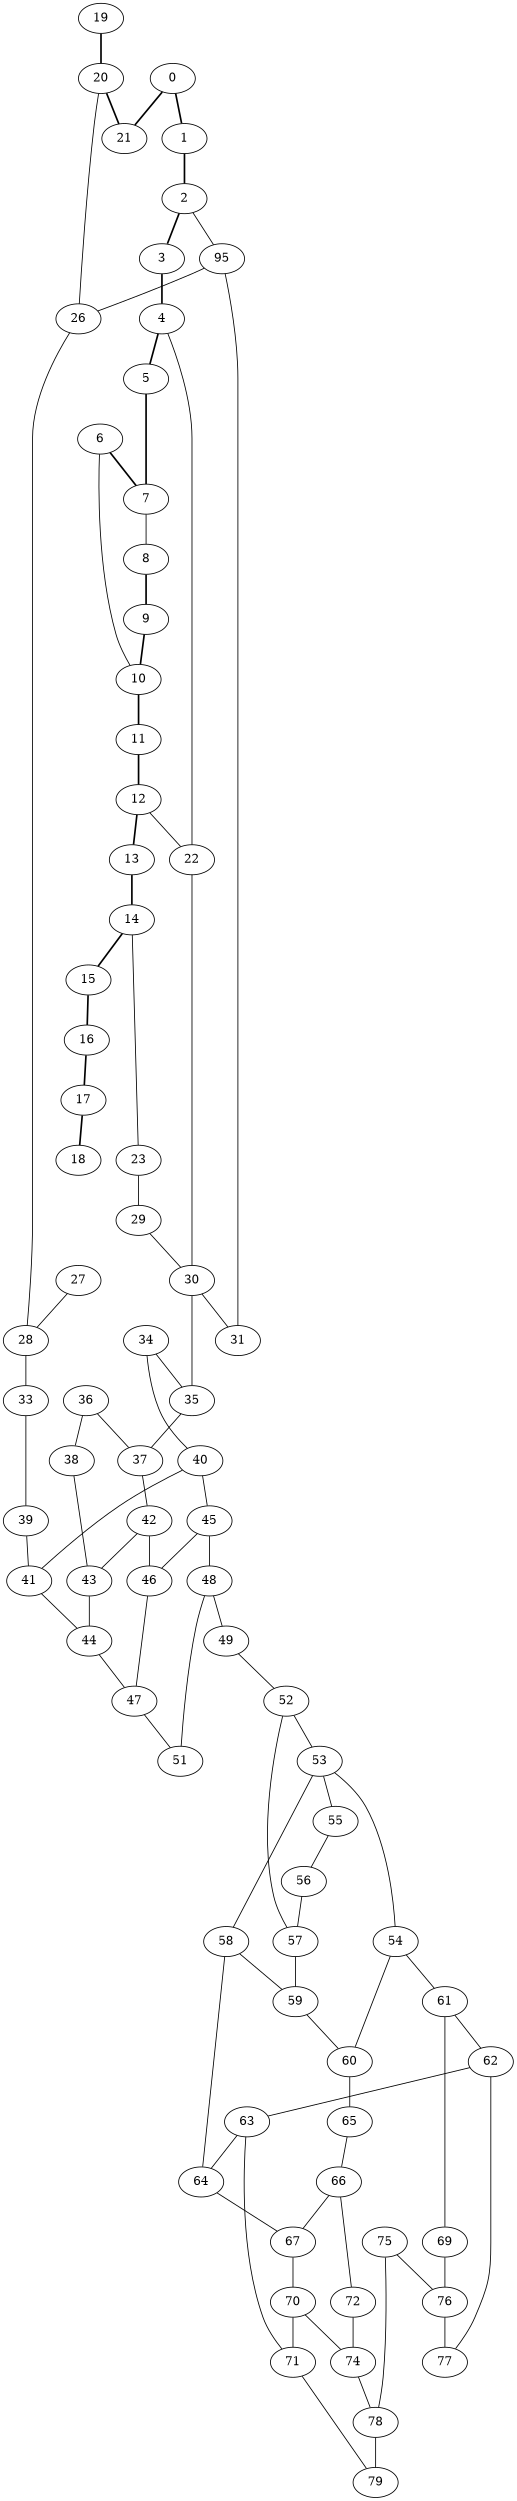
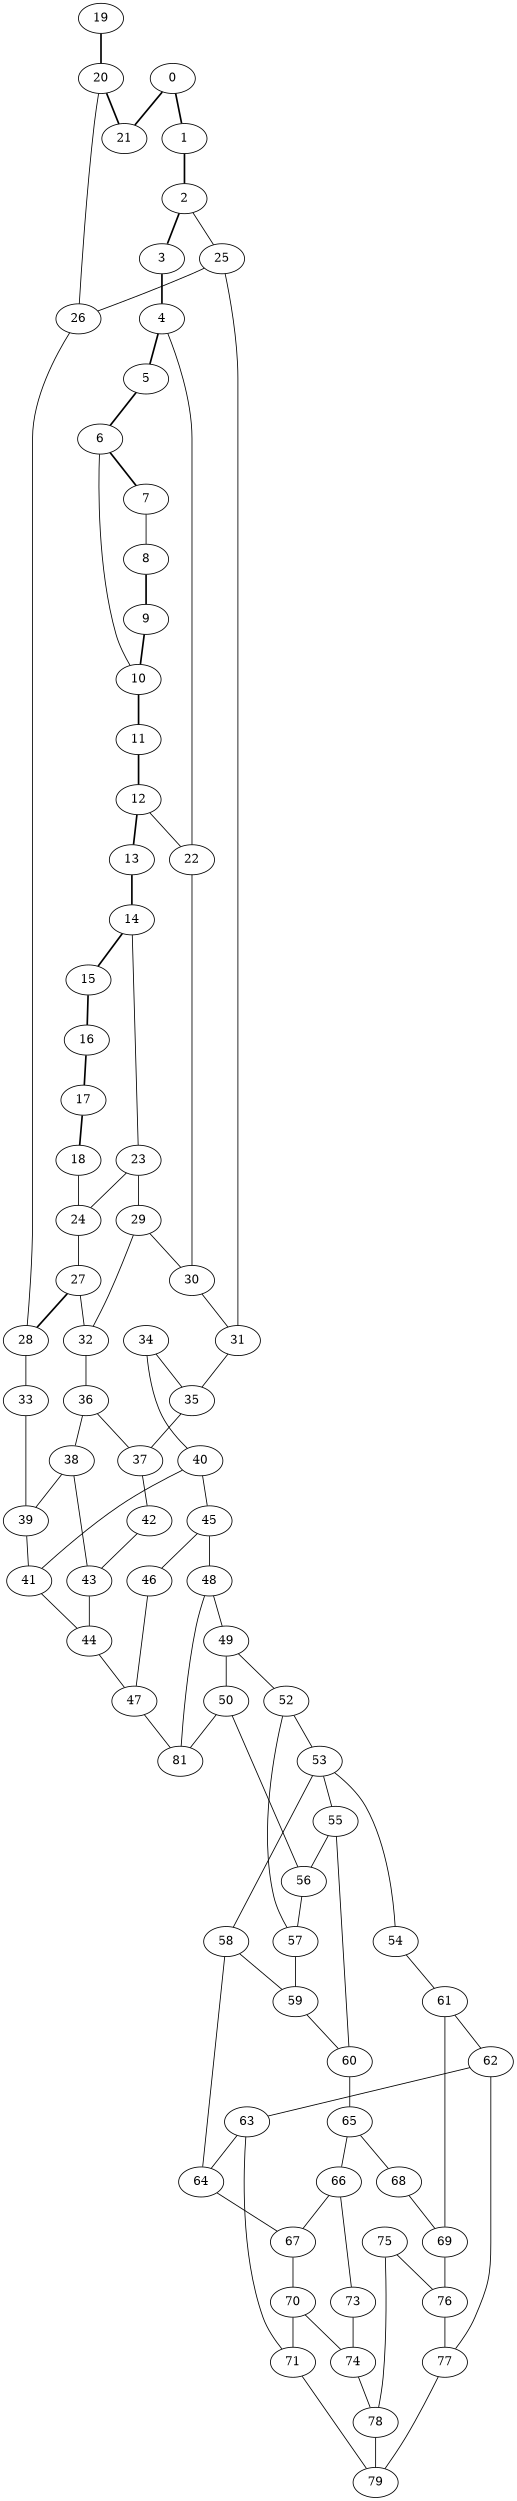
(222, 259) -> (222, 259)
(146, 439) -> (123, 409)
none -> (78, 1220)
(52, 1311) -> (52, 1311)
none -> (86, 1341)
(192, 1341) -> (215, 1371)
none -> (49, 1491)
(149, 1551) -> none
none -> (226, 1701)
(180, 1761) -> (180, 1761)
(373, 2002) -> (343, 1941)
none -> (399, 2182)
(353, 2302) -> (353, 2302)
none -> (414, 2424)
